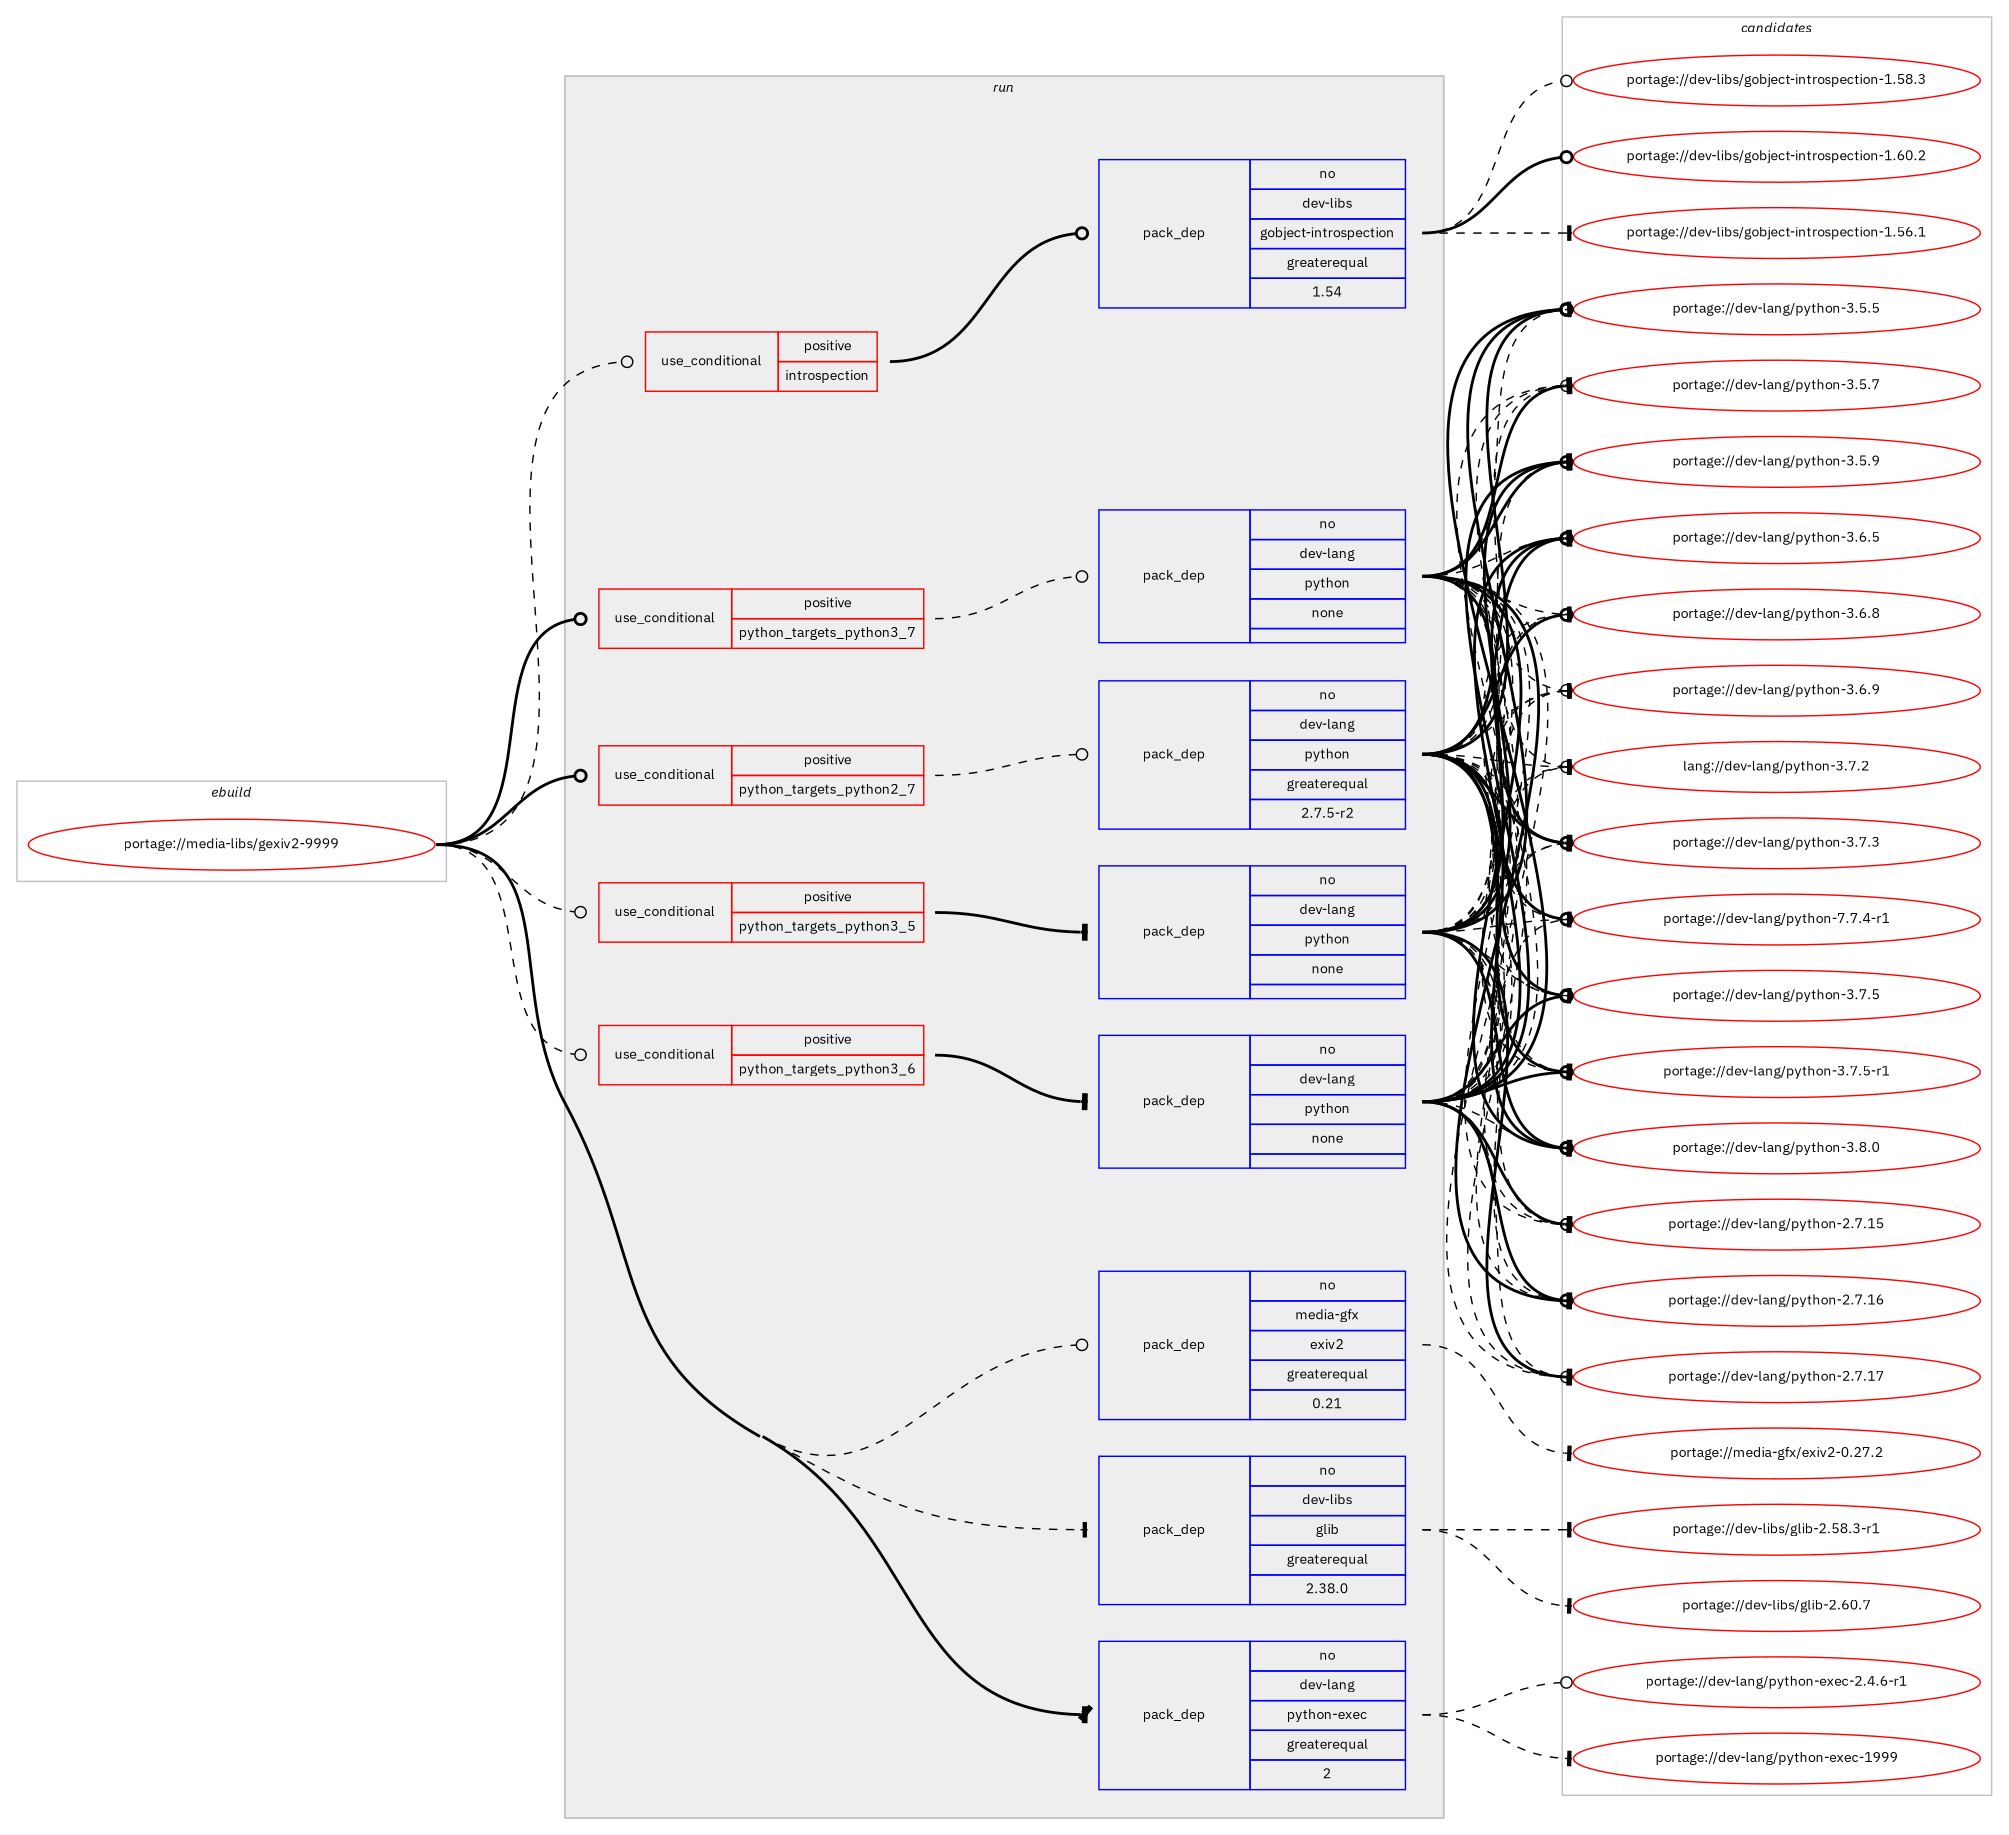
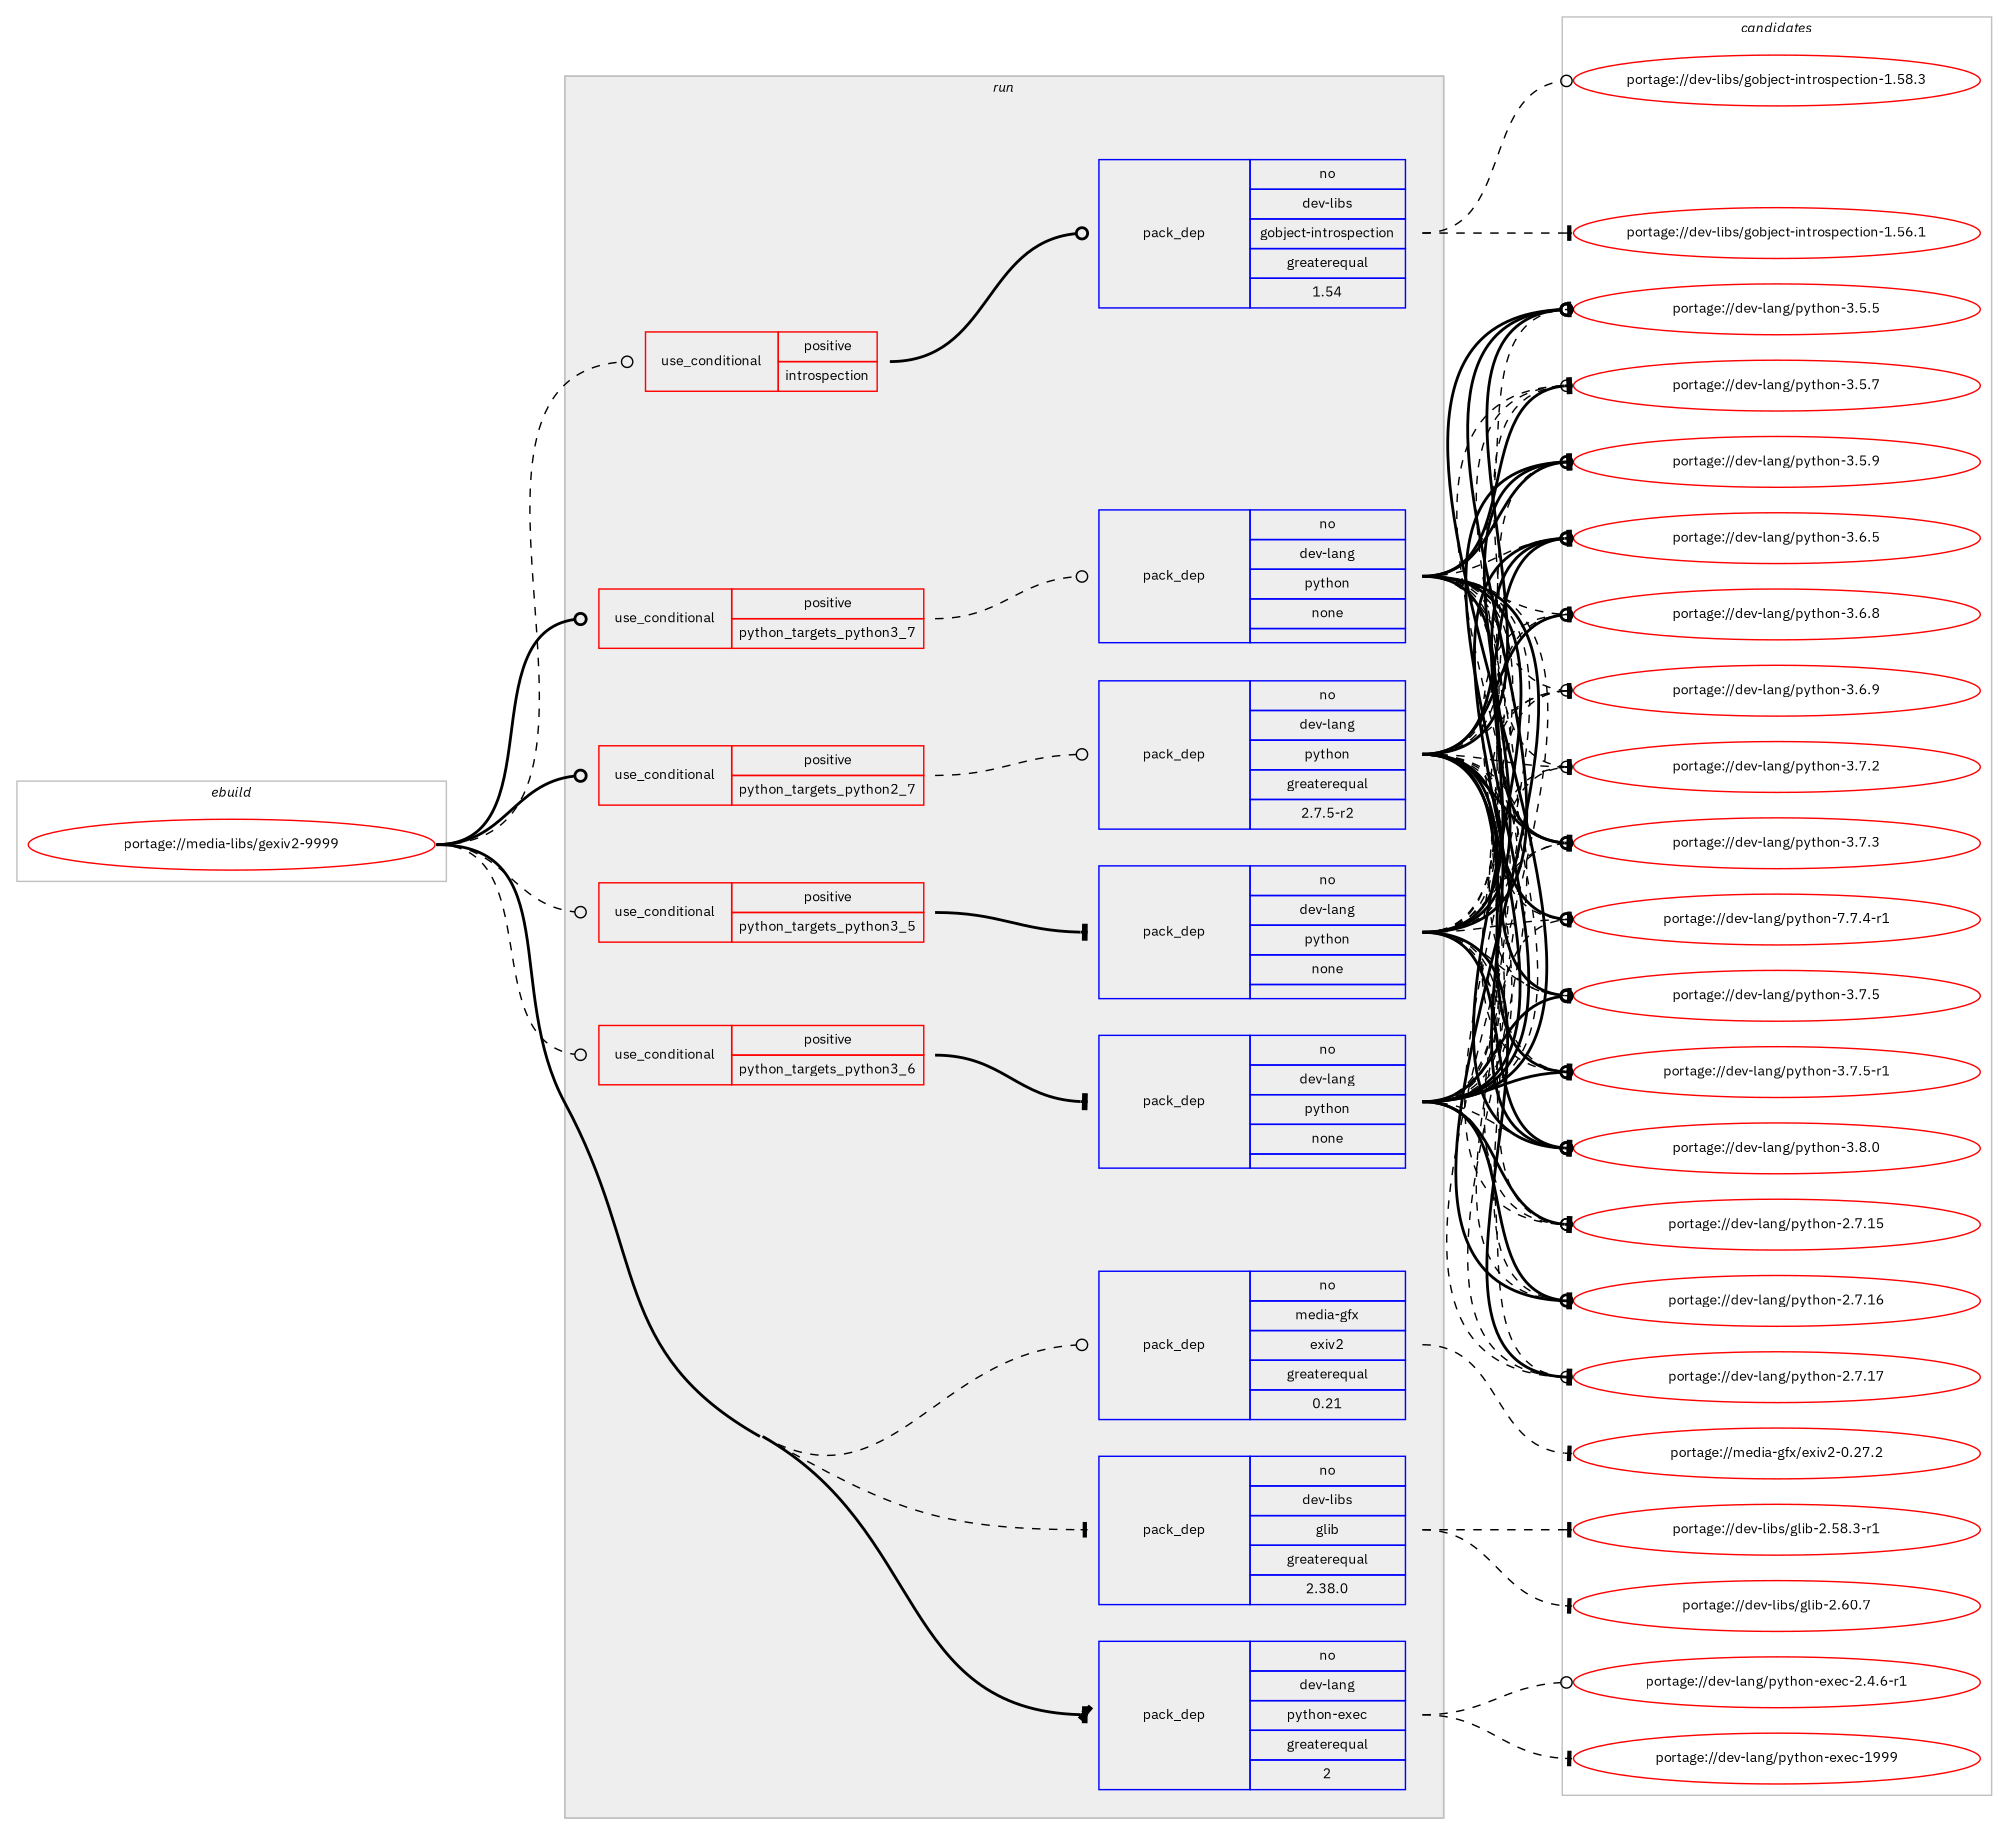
(1777, 157) -> none
(1777, 767) -> (1777, 767)
